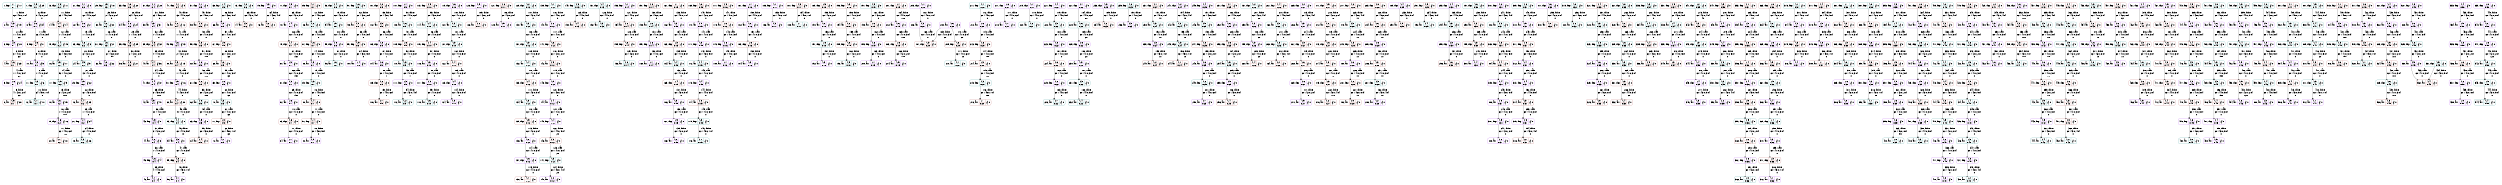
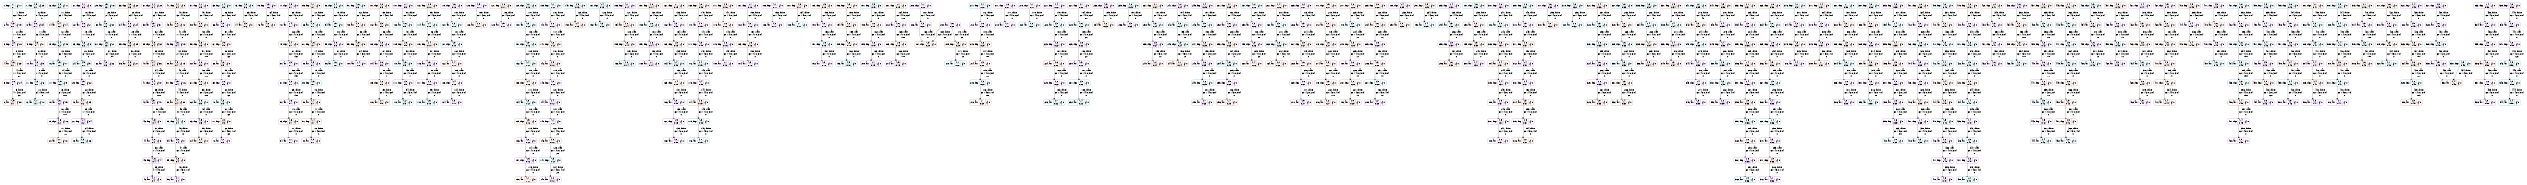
(2189, 64) -> none
